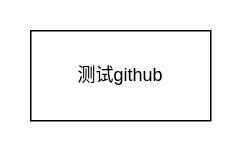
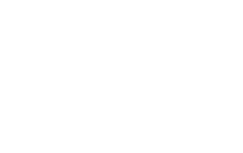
(121, 76) -> none
